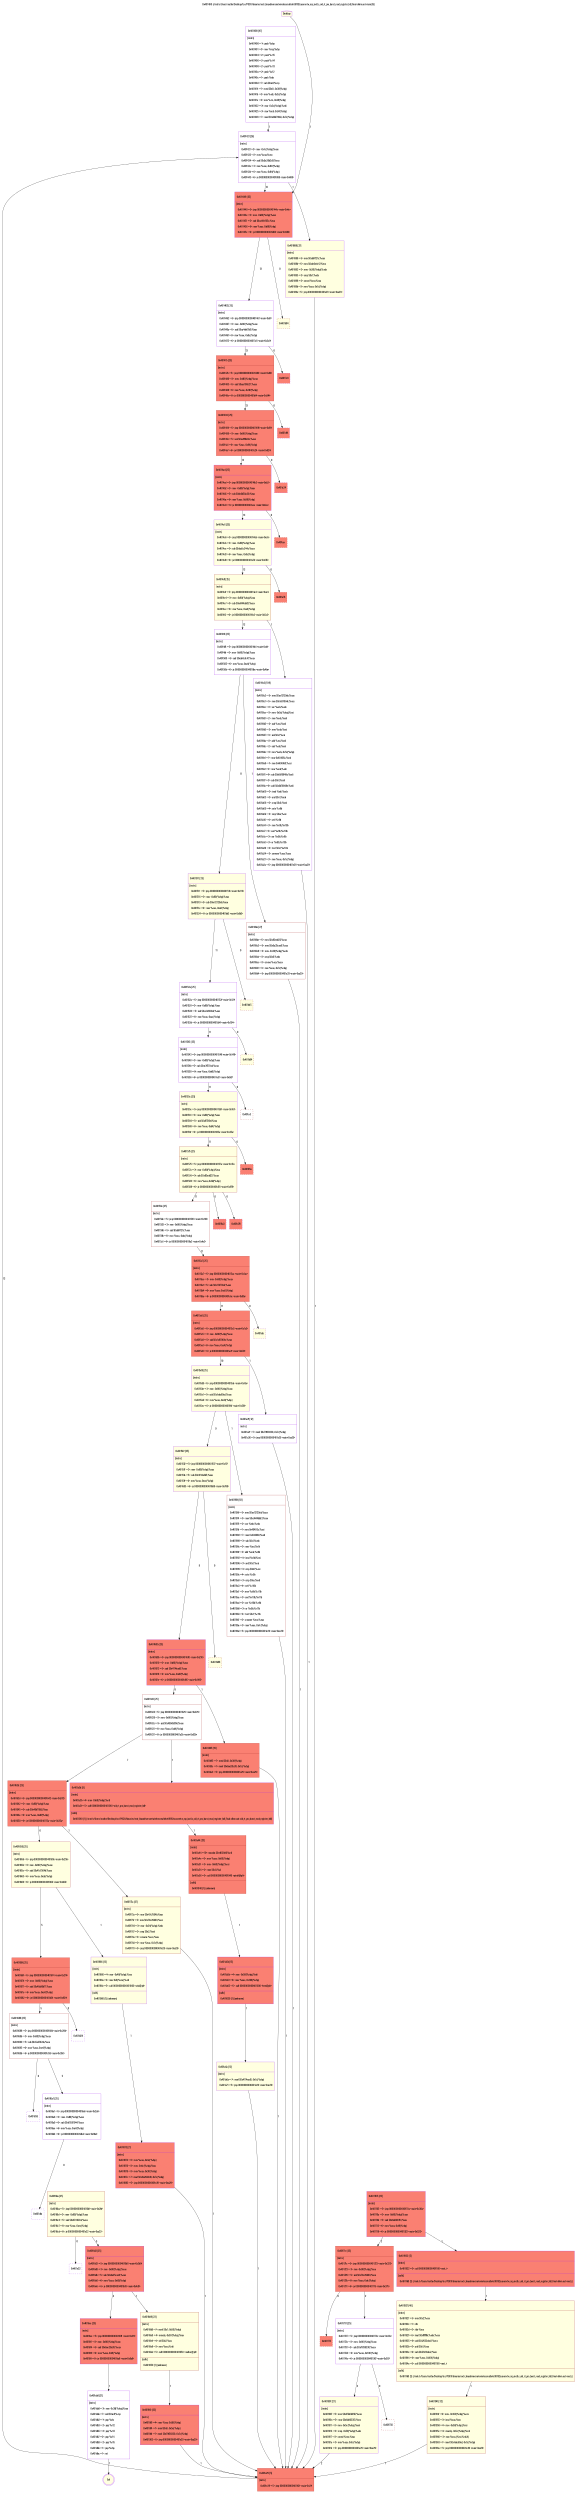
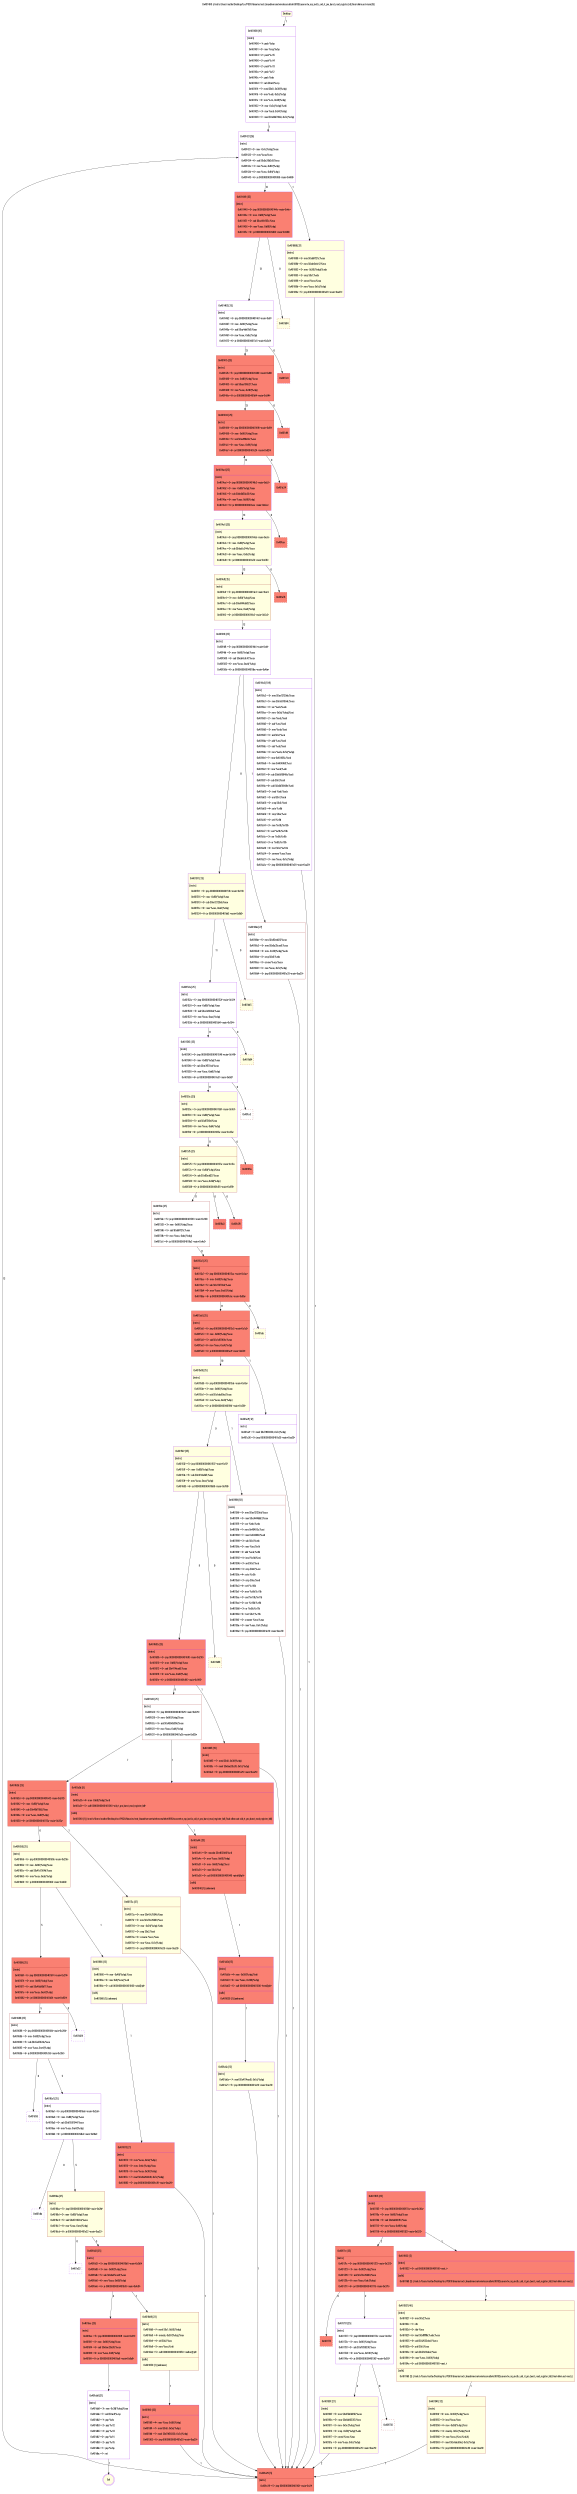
(312, 103) -> (285, 21)
(241, 459) -> (244, 461)
(279, 647) -> none
none -> (74, 2164)
